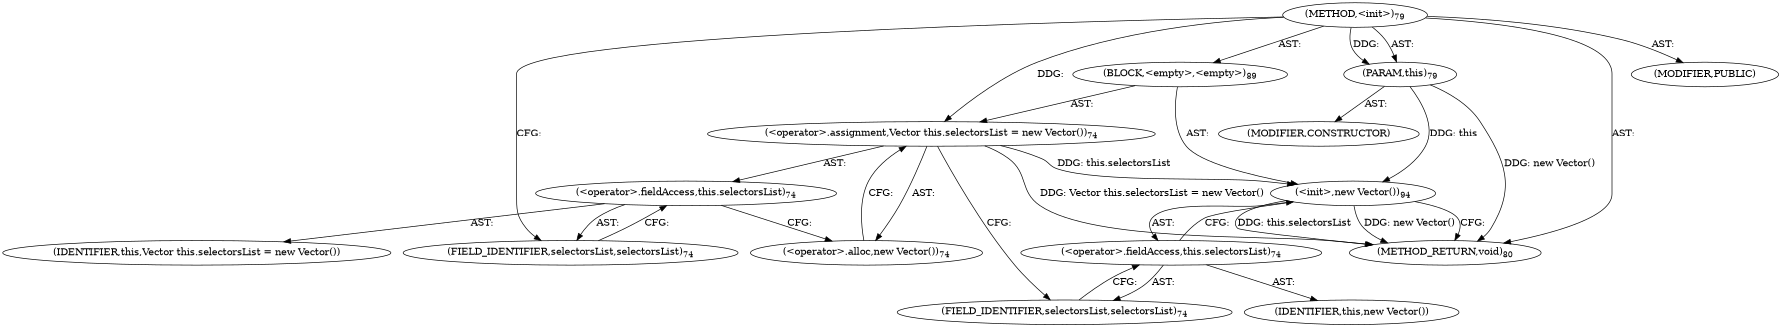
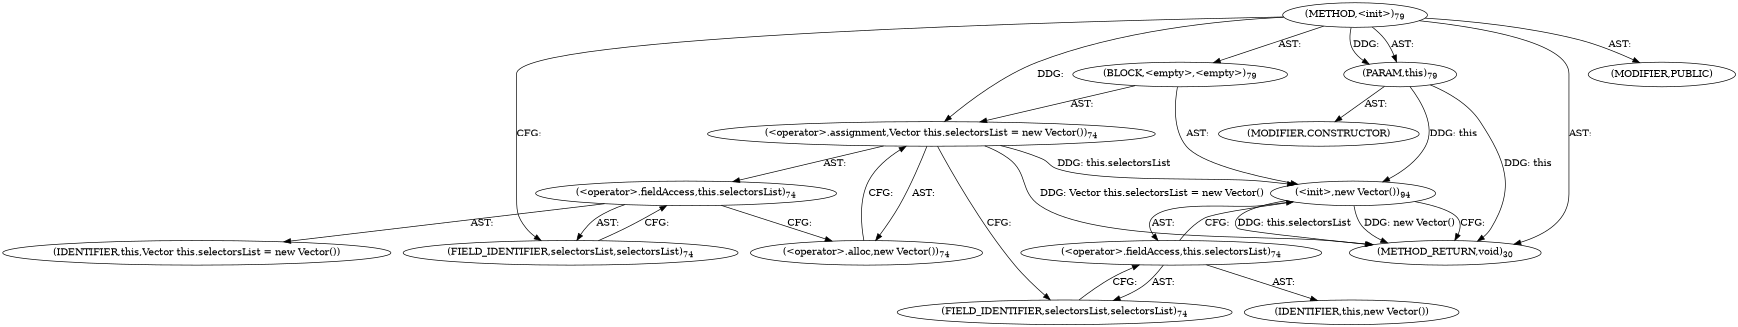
(1252, 73) -> (1252, 73)
(1549, 164) -> (1528, 164)
(1508, 252) -> (1508, 252)
